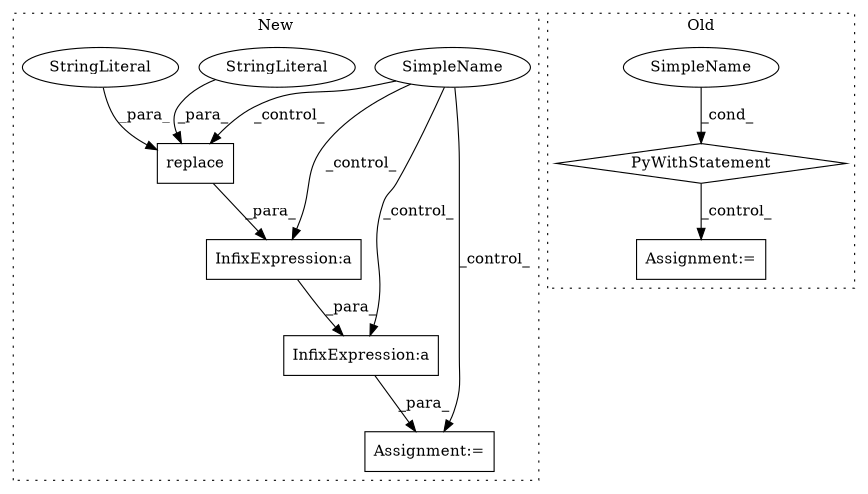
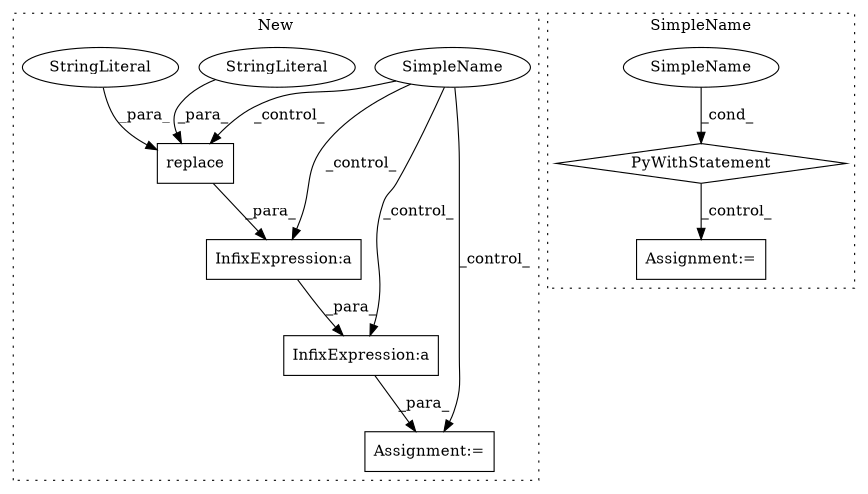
(701, 26) -> (701, 26)
